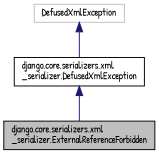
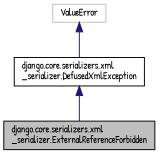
(79, 13) -> (79, 13)
